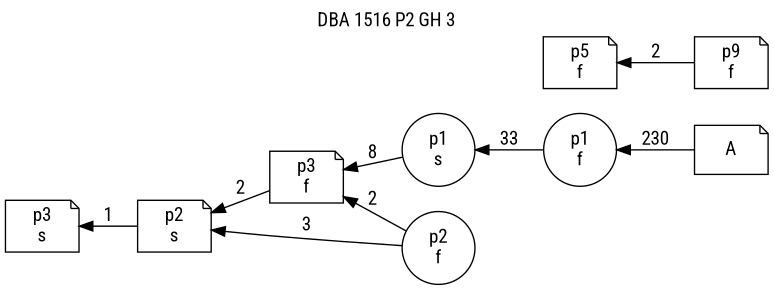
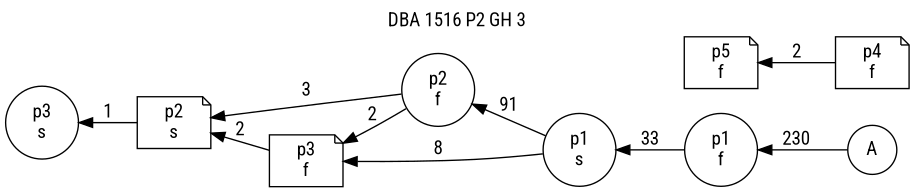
(731, 63) -> (872, 63)
none -> (515, 123)
(731, 150) -> (872, 150)
(42, 226) -> (42, 123)
